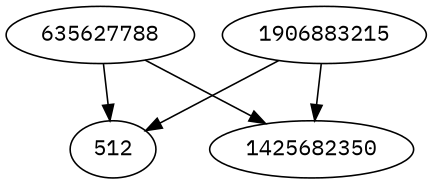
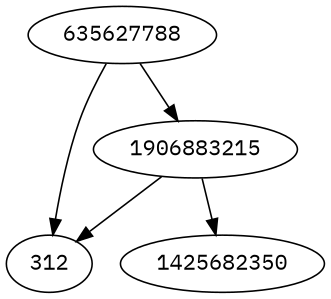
(198, 88) -> (155, 86)
(113, 149) -> (49, 264)
